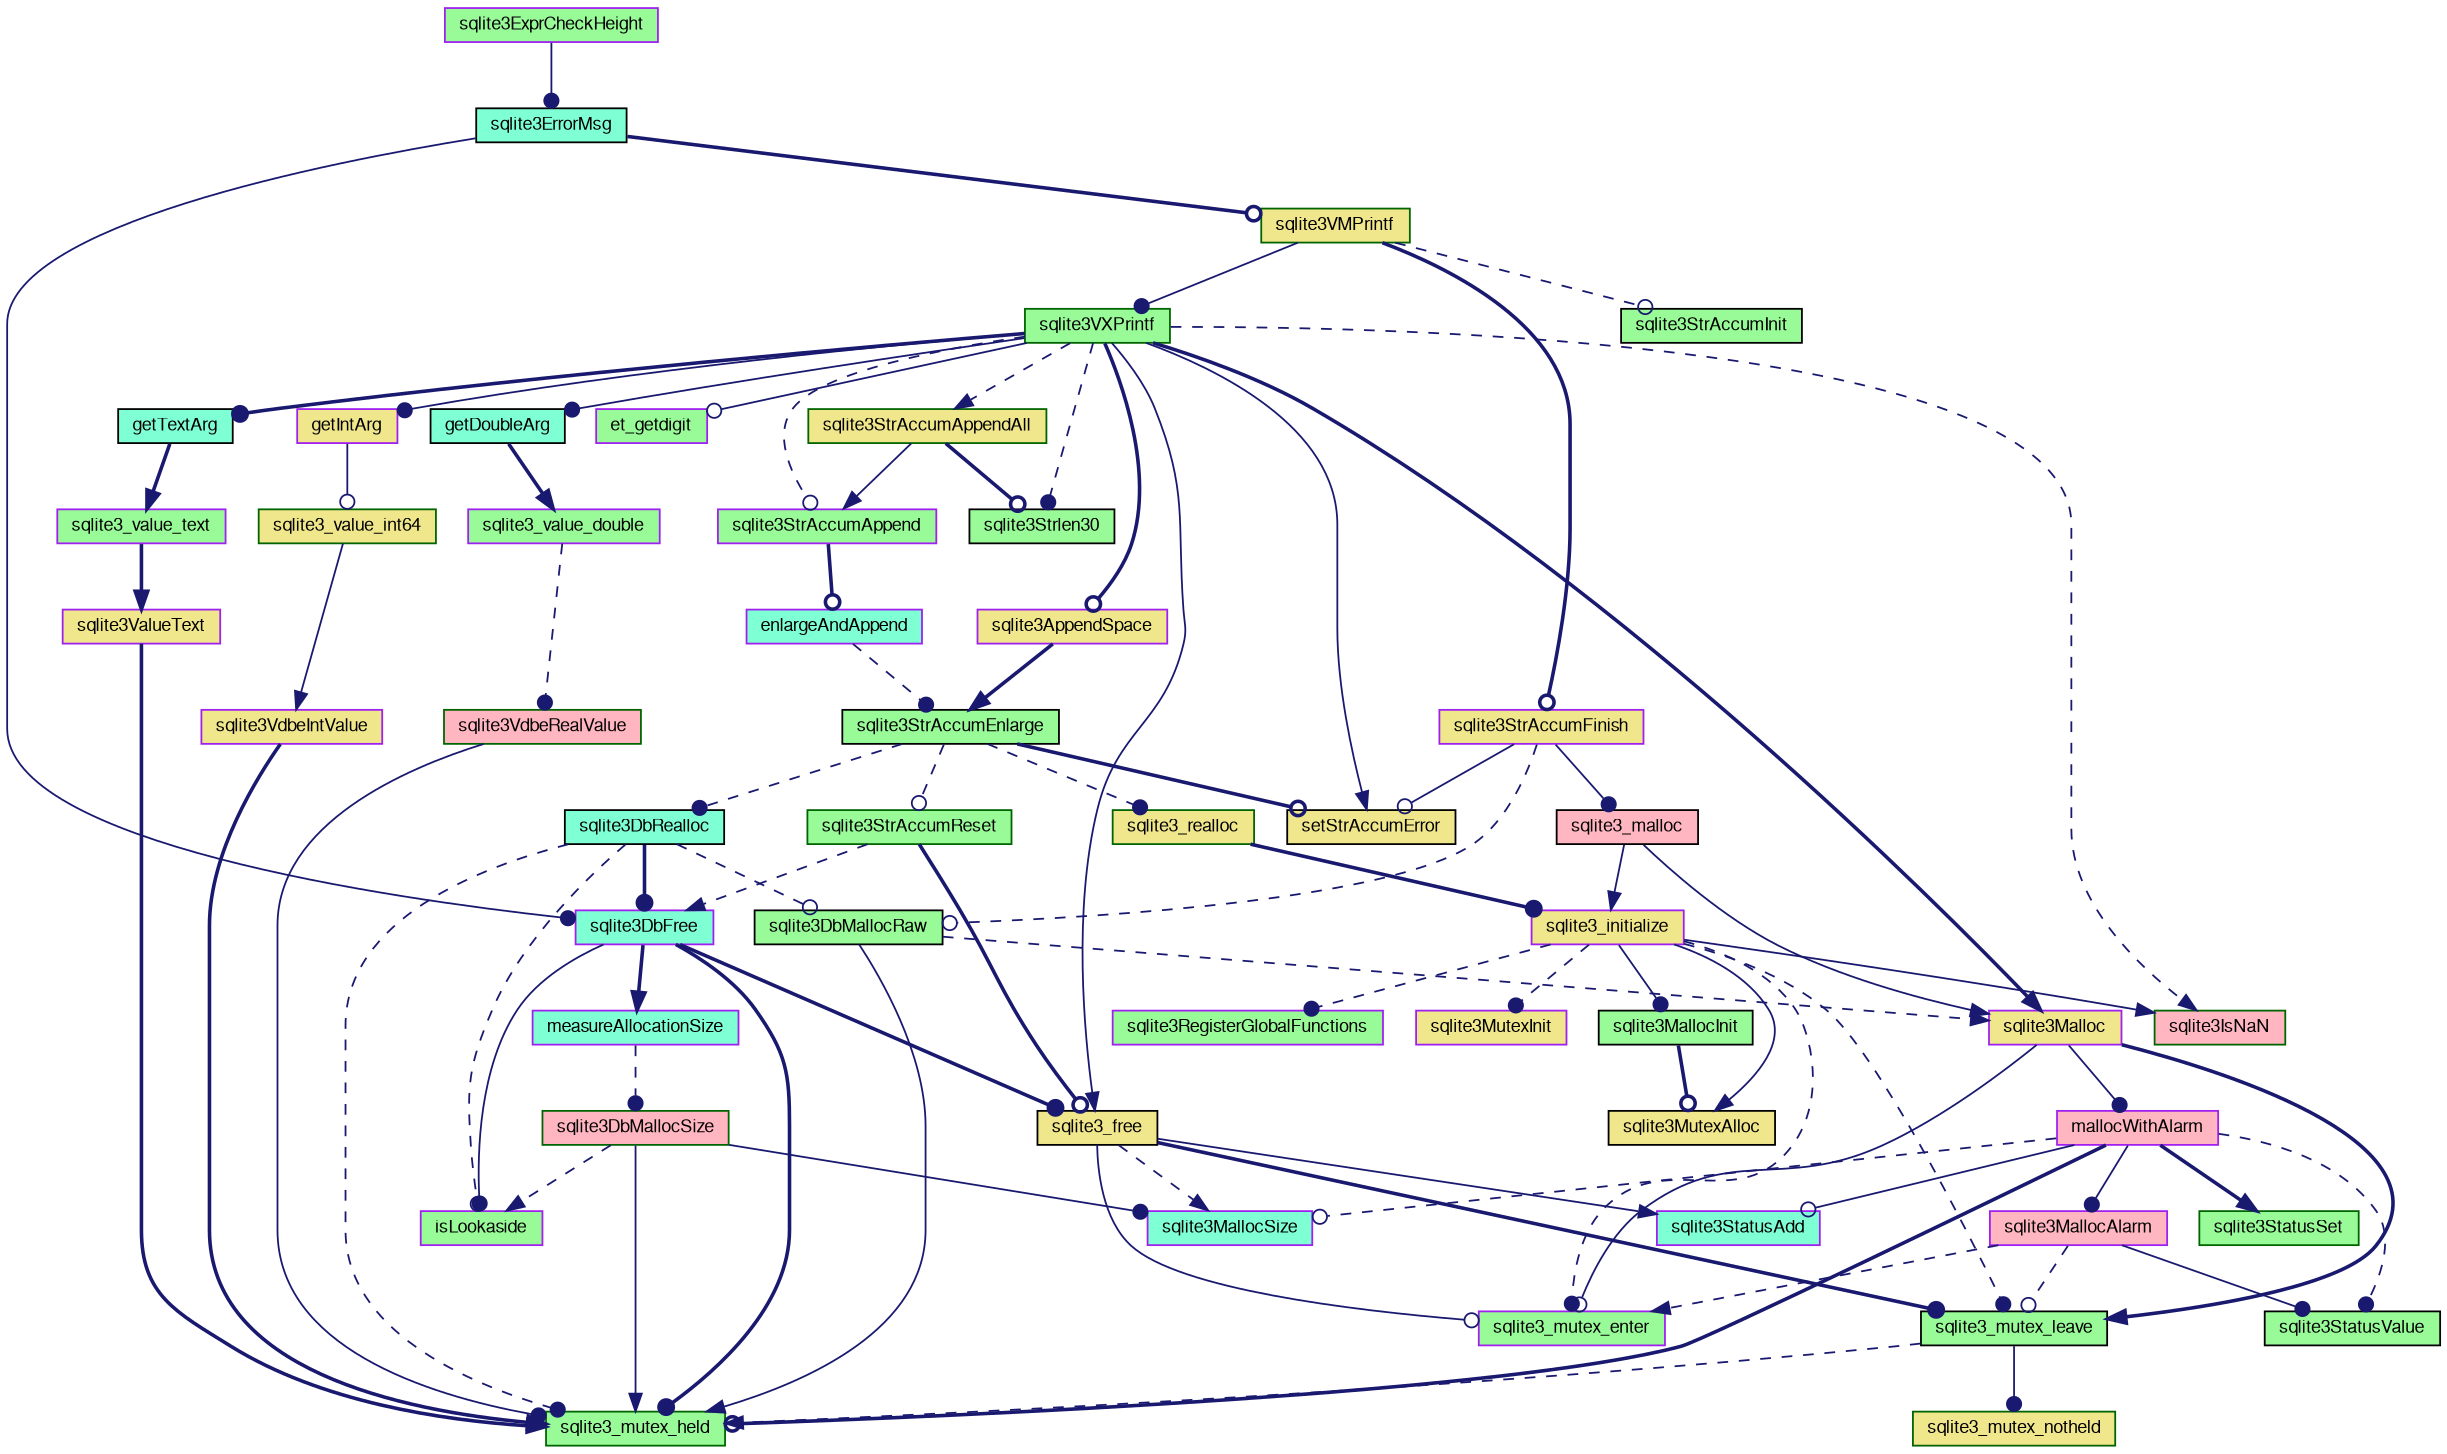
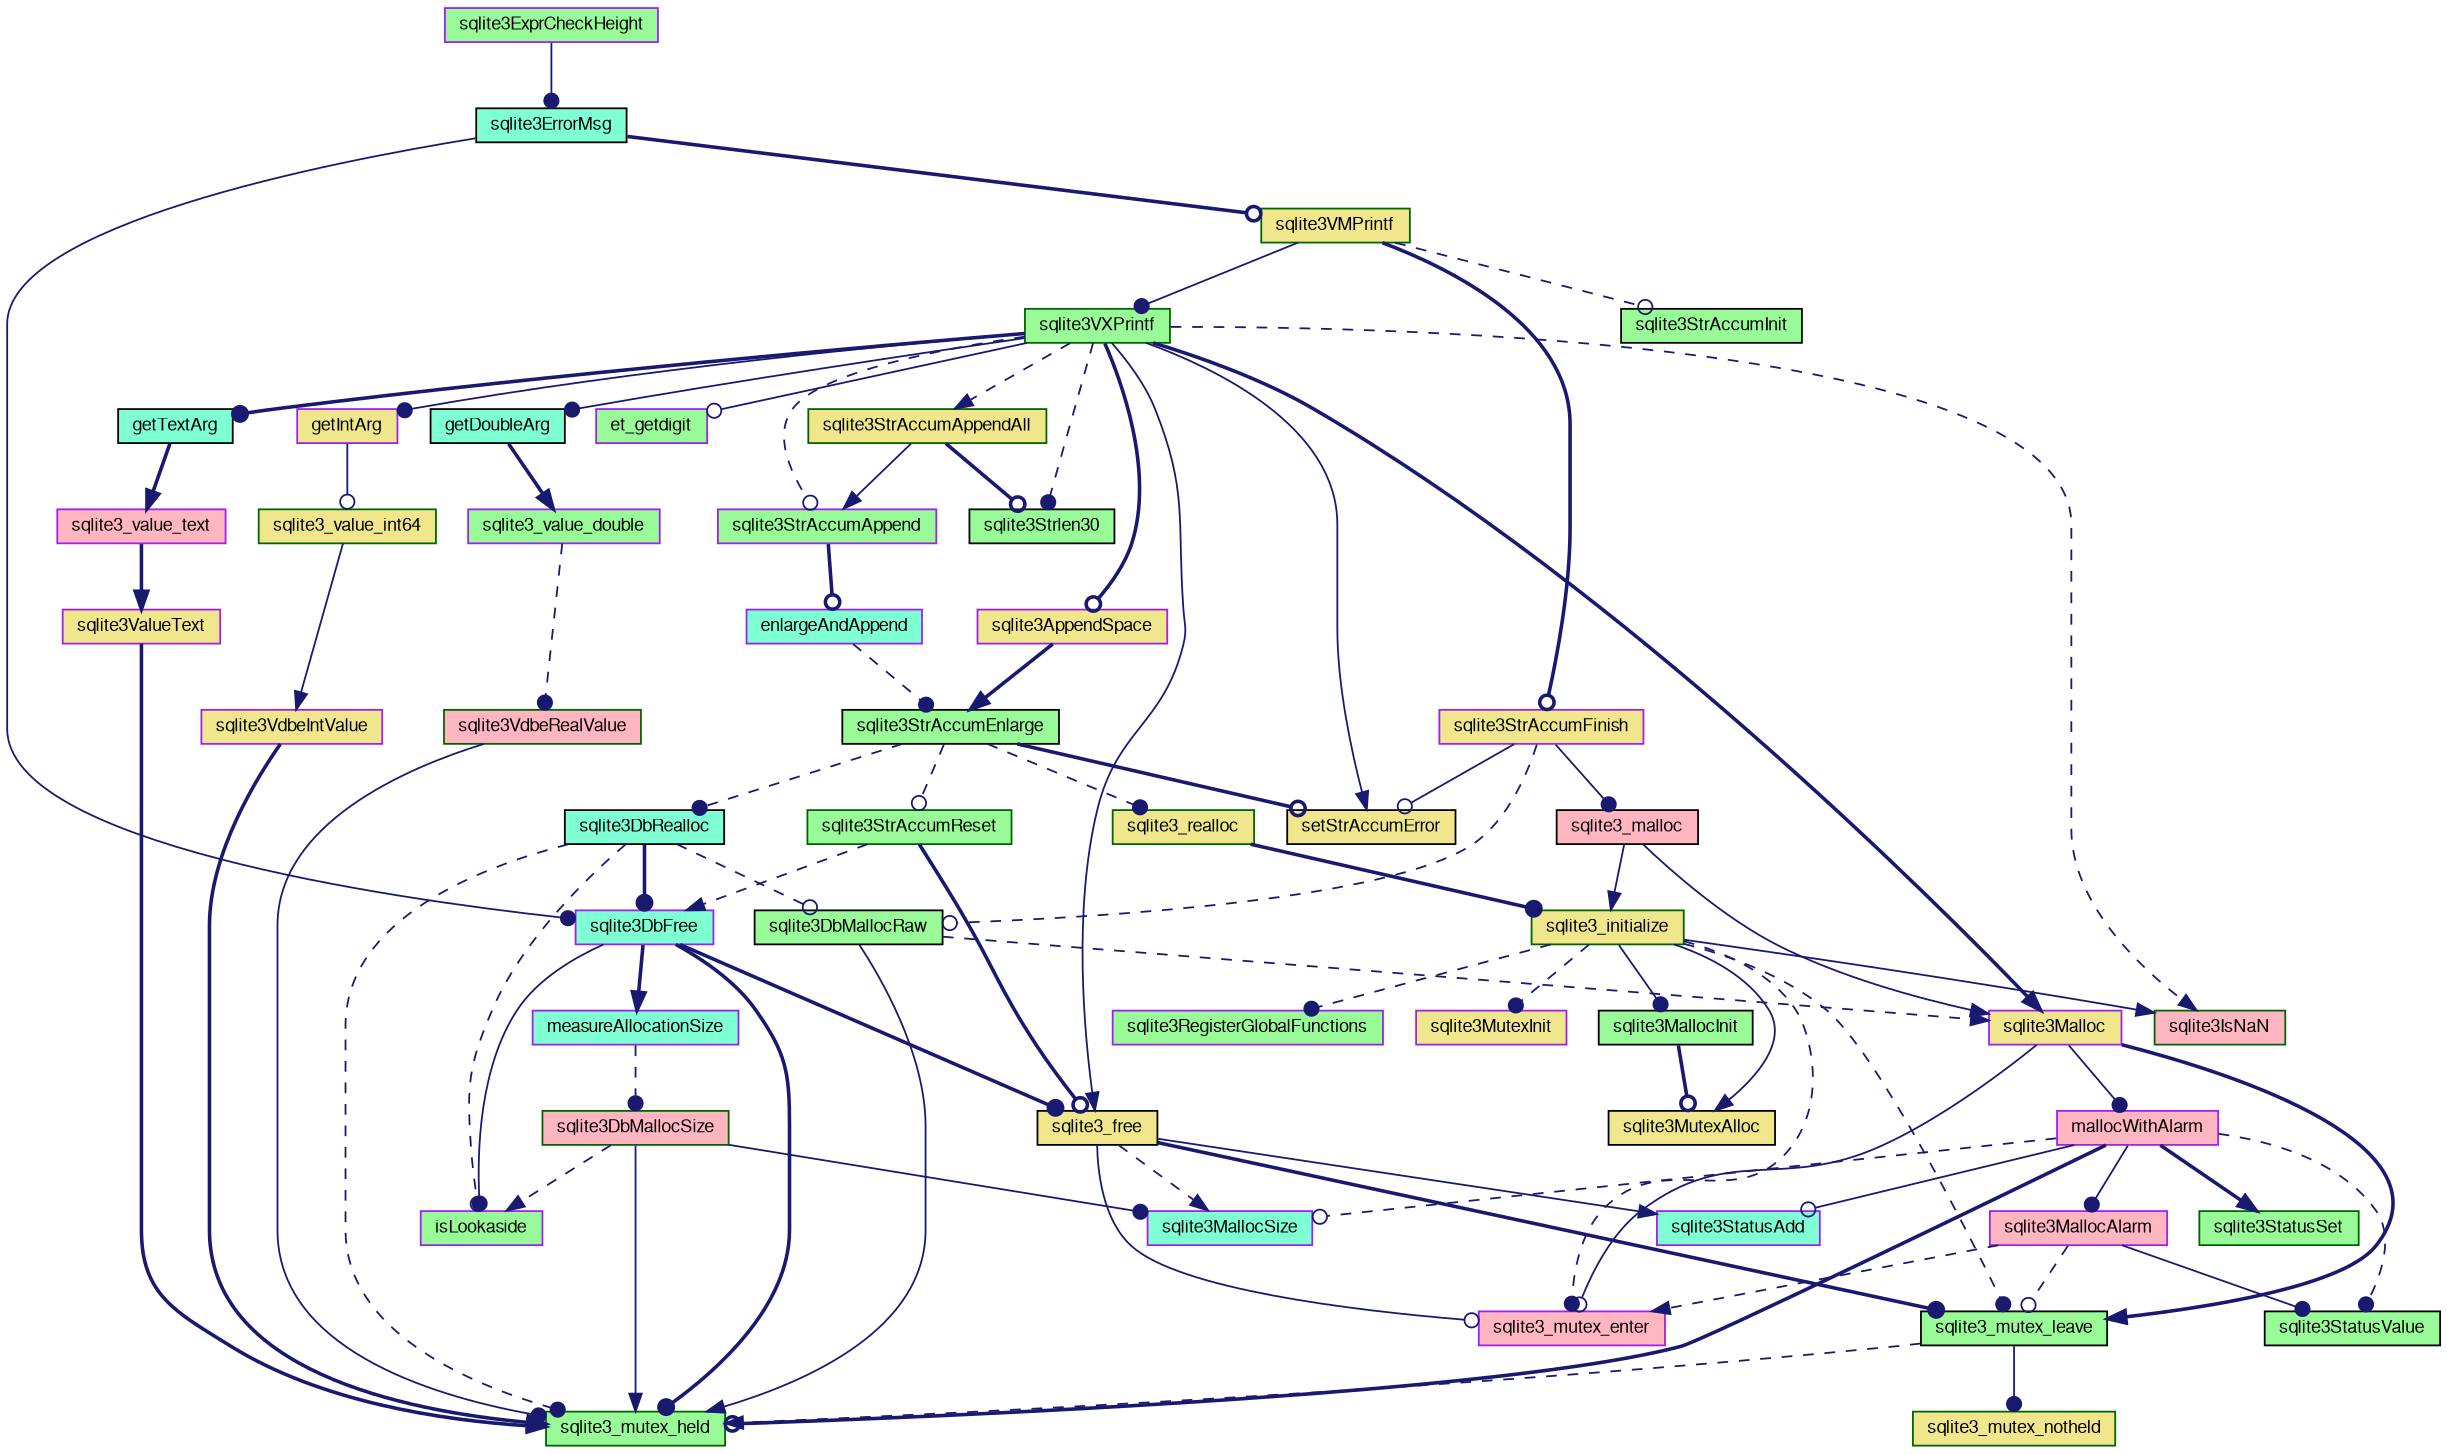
(141, 526) -> (141, 526)
(1608, 927) -> (1608, 927)
(1572, 1328) -> (1572, 1328)
